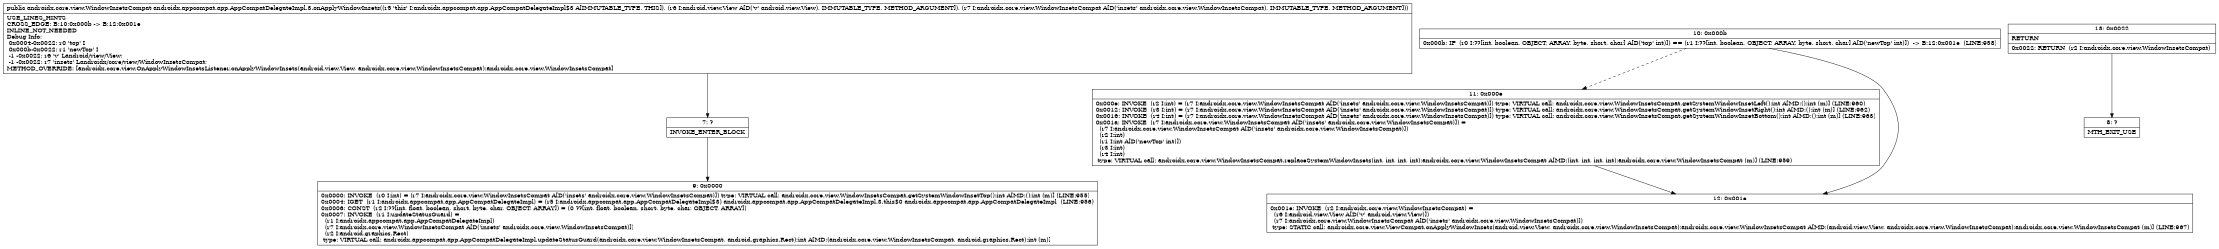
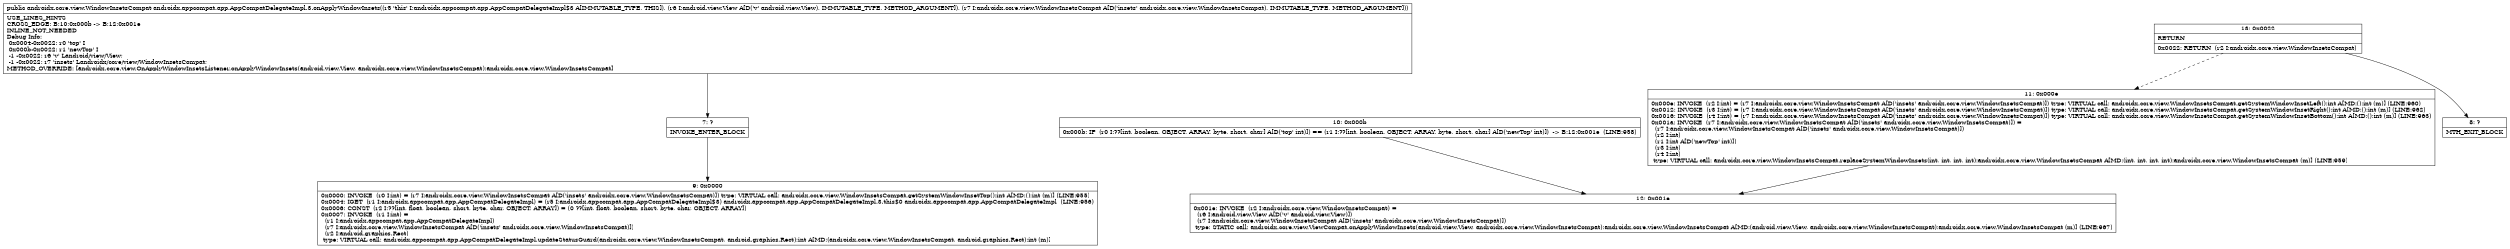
(1636, 68) -> (2181, 70)
(2112, 132) -> (2475, 132)
(391, 215) -> (366, 215)
